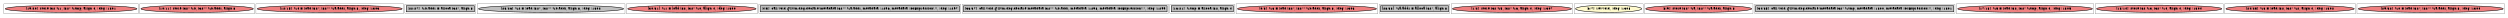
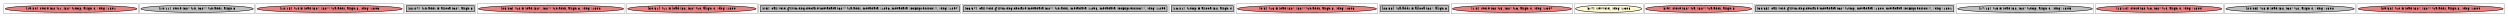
(197, 9) -> (197, 9)
(551, 9) -> (551, 9)
(2025, 9) -> (2025, 9)
(2290, 9) -> (2290, 9)
